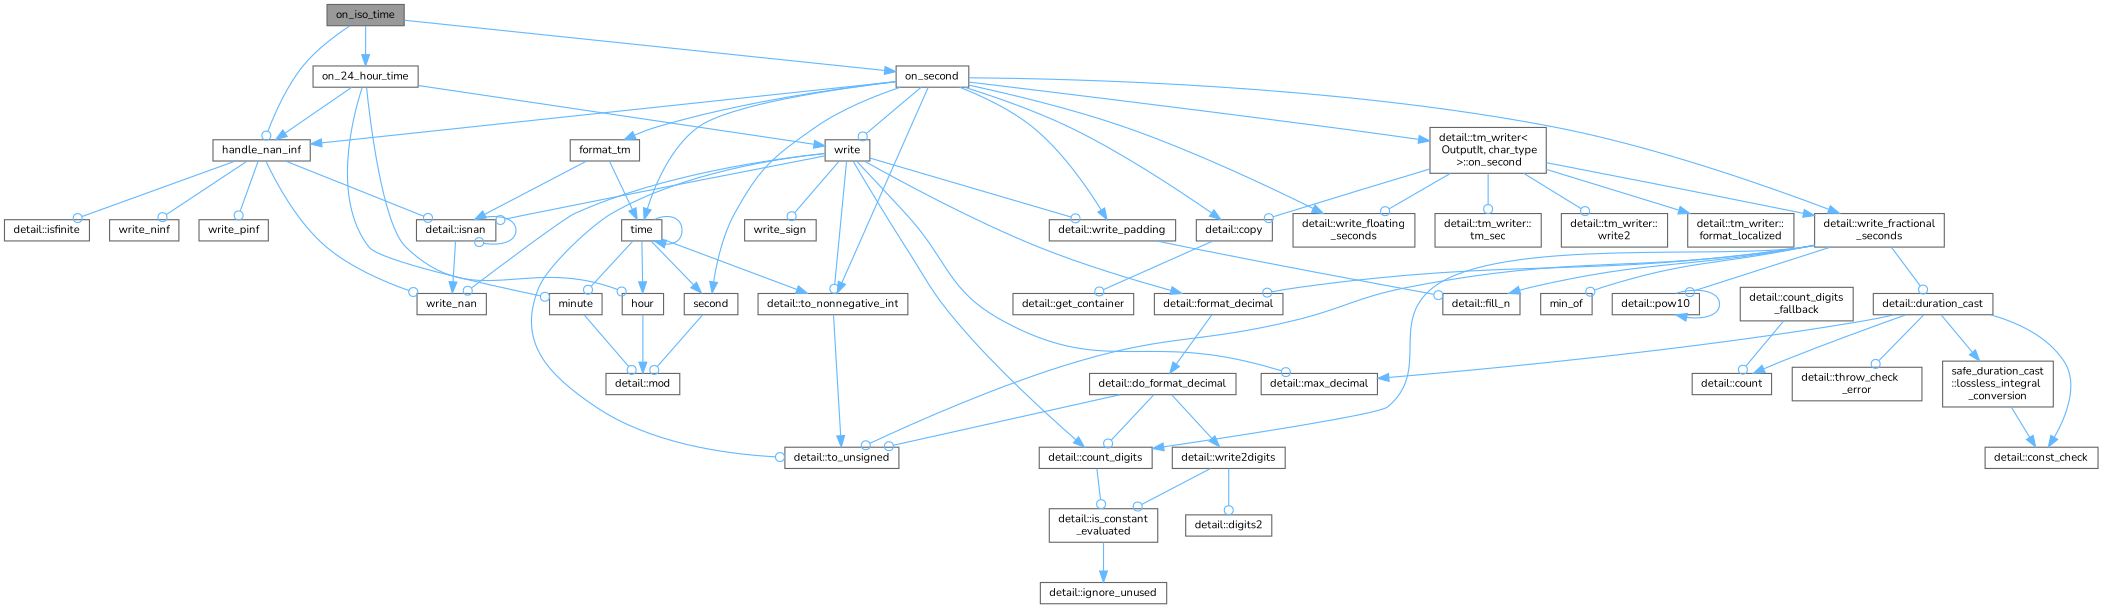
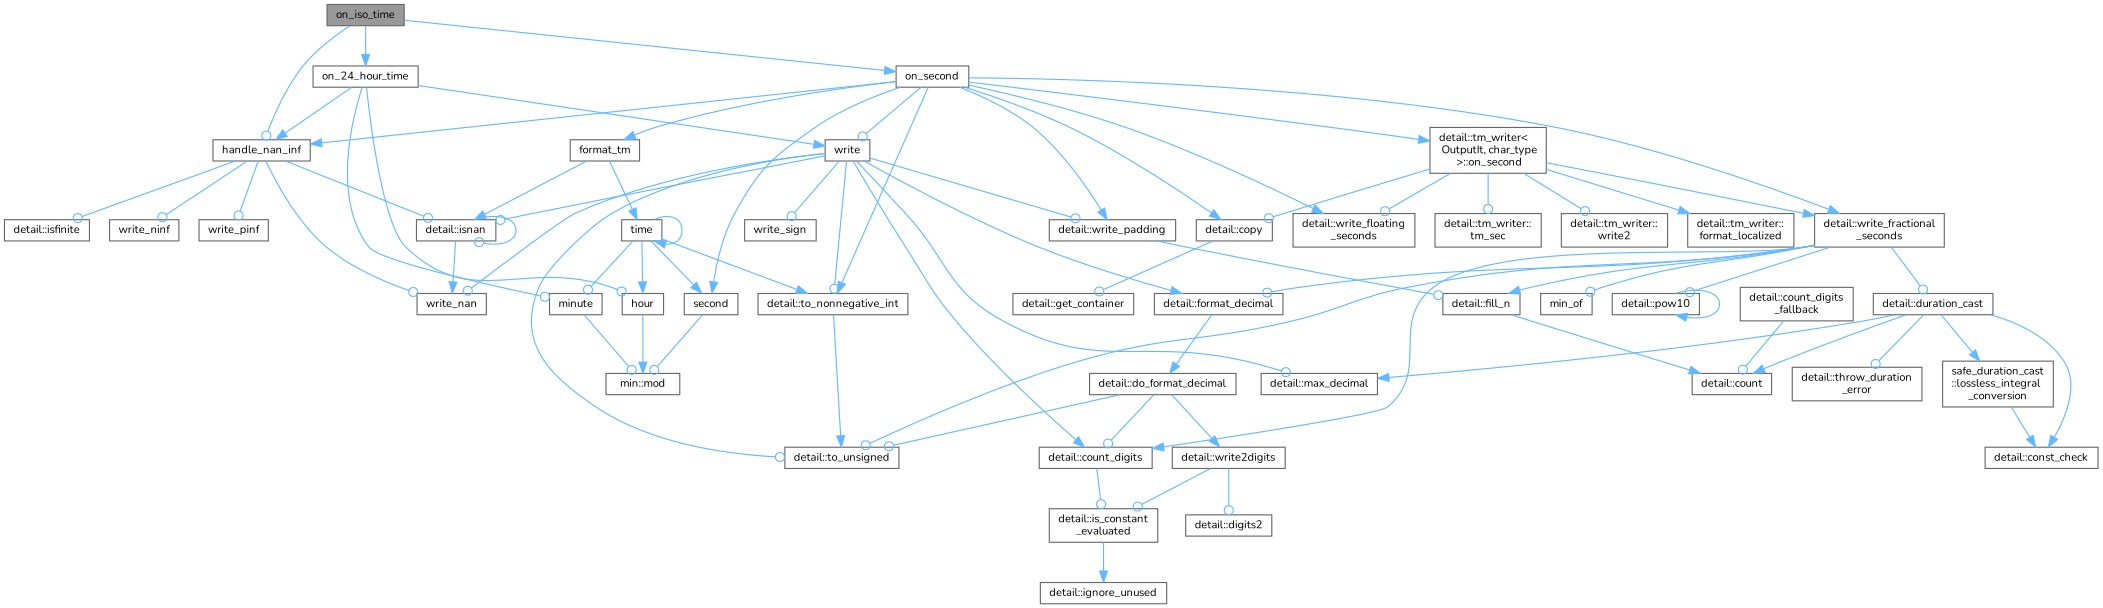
(712, 120) -> none
none -> (1601, 343)
(643, 384) -> (643, 384)
(1857, 384) -> (1857, 384)
